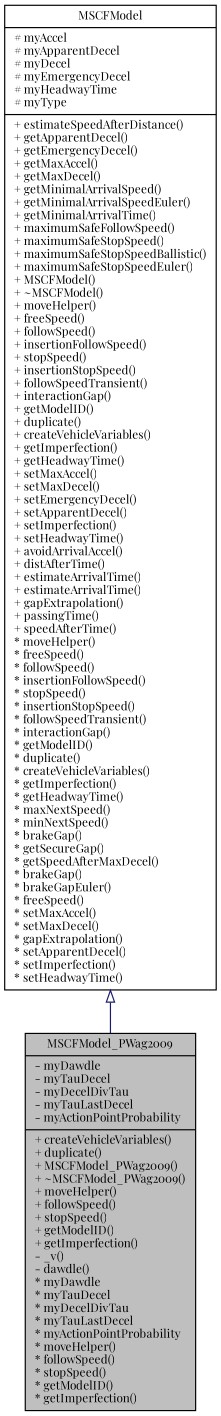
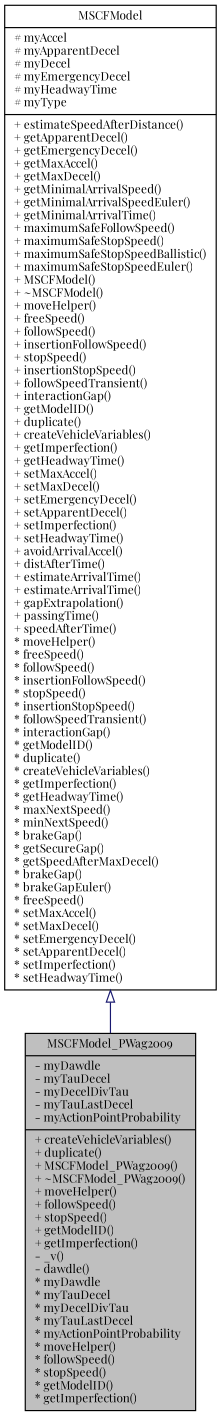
(69, 939) -> (75, 939)
